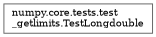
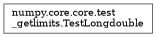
(78, 19) -> (78, 19)
